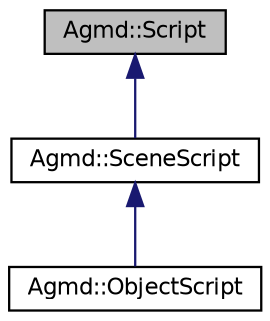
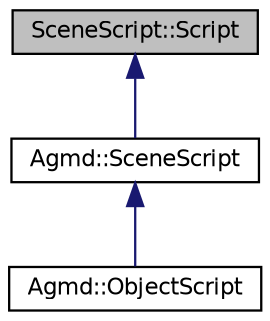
(135, 32) -> (135, 32)
